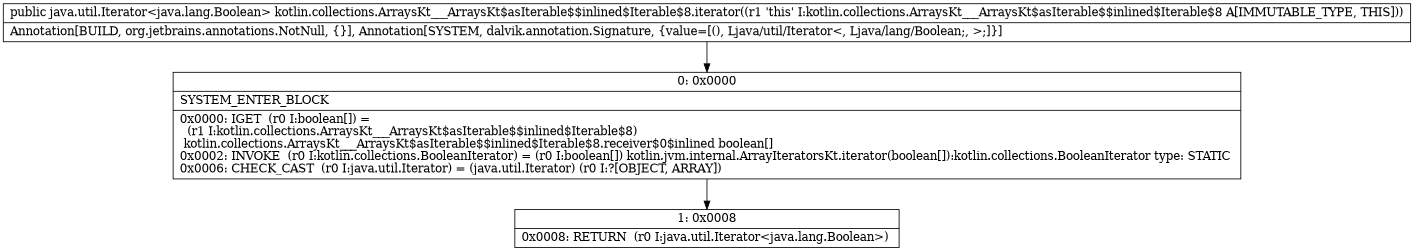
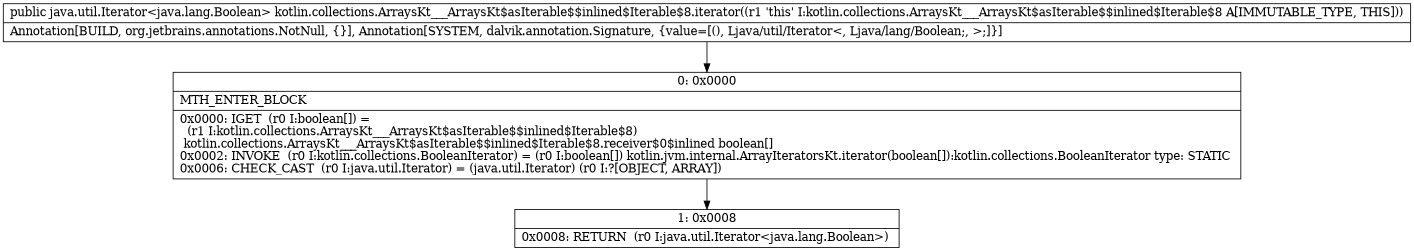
(255, 100) -> (243, 100)
